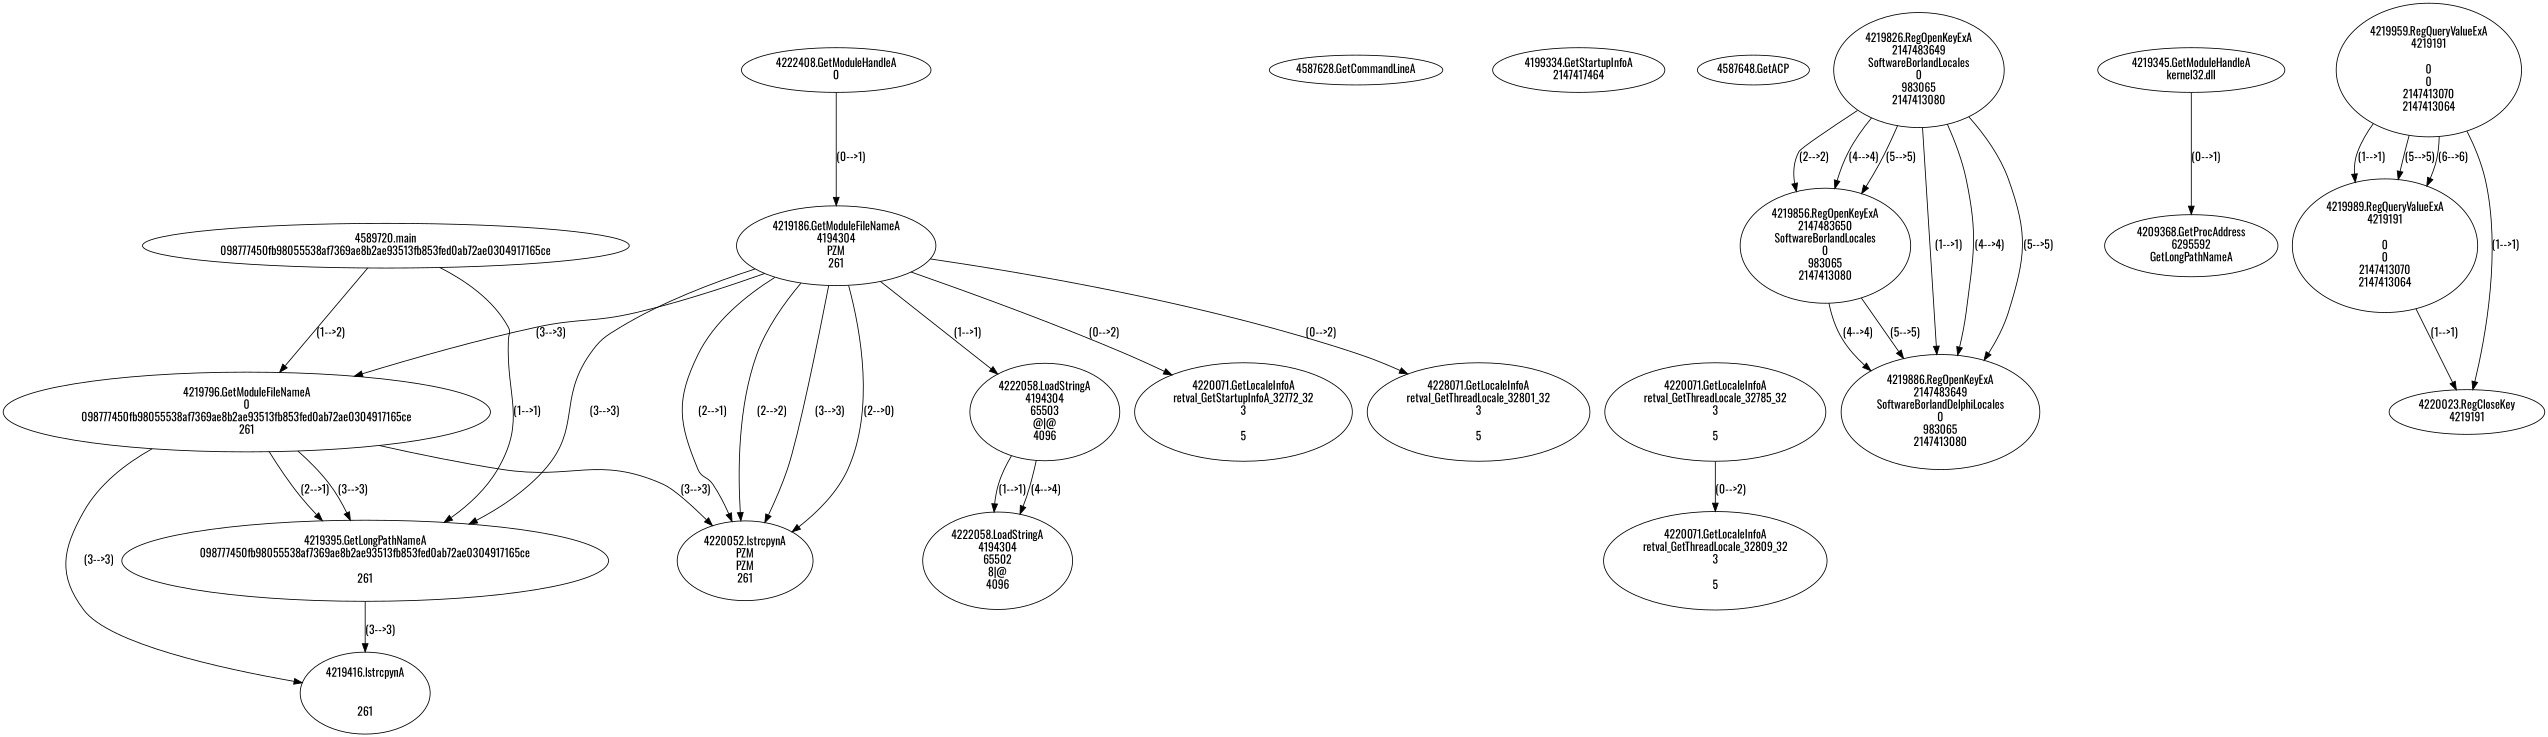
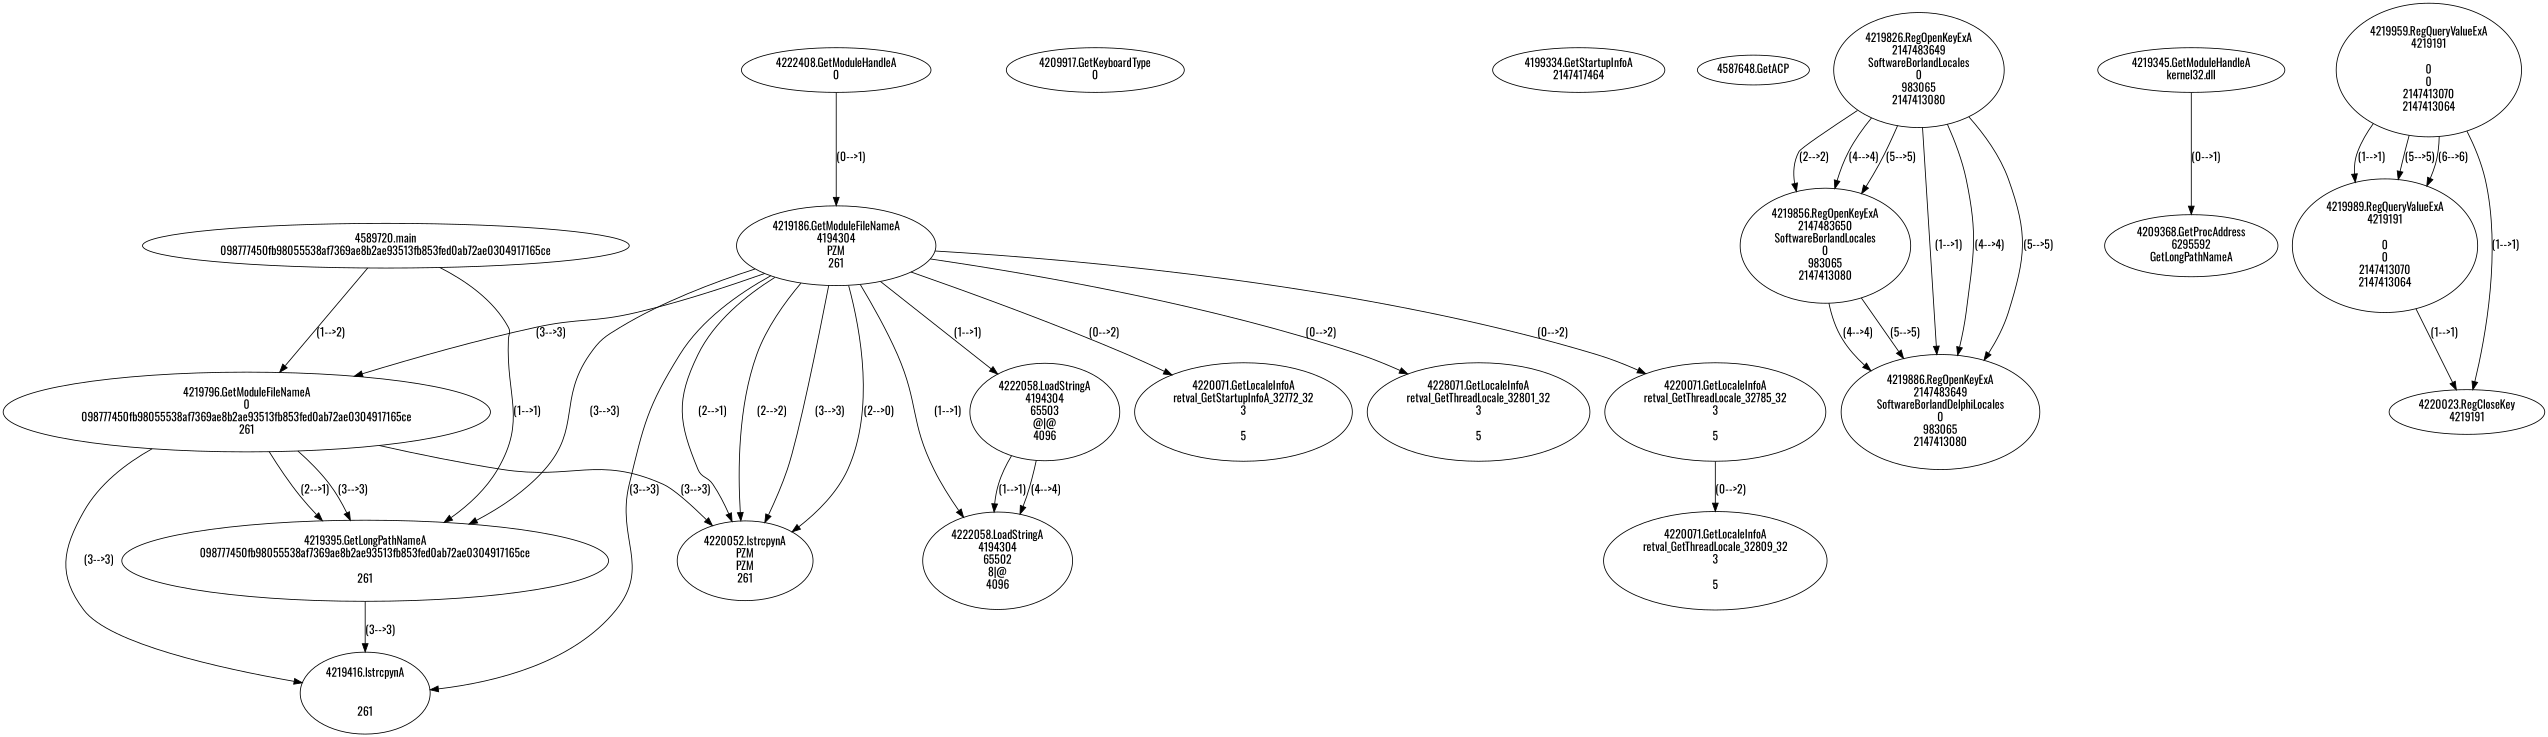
none -> (1095, 70)
(1356, 70) -> none
none -> (1290, 288)
none -> (911, 397)
none -> (627, 518)
